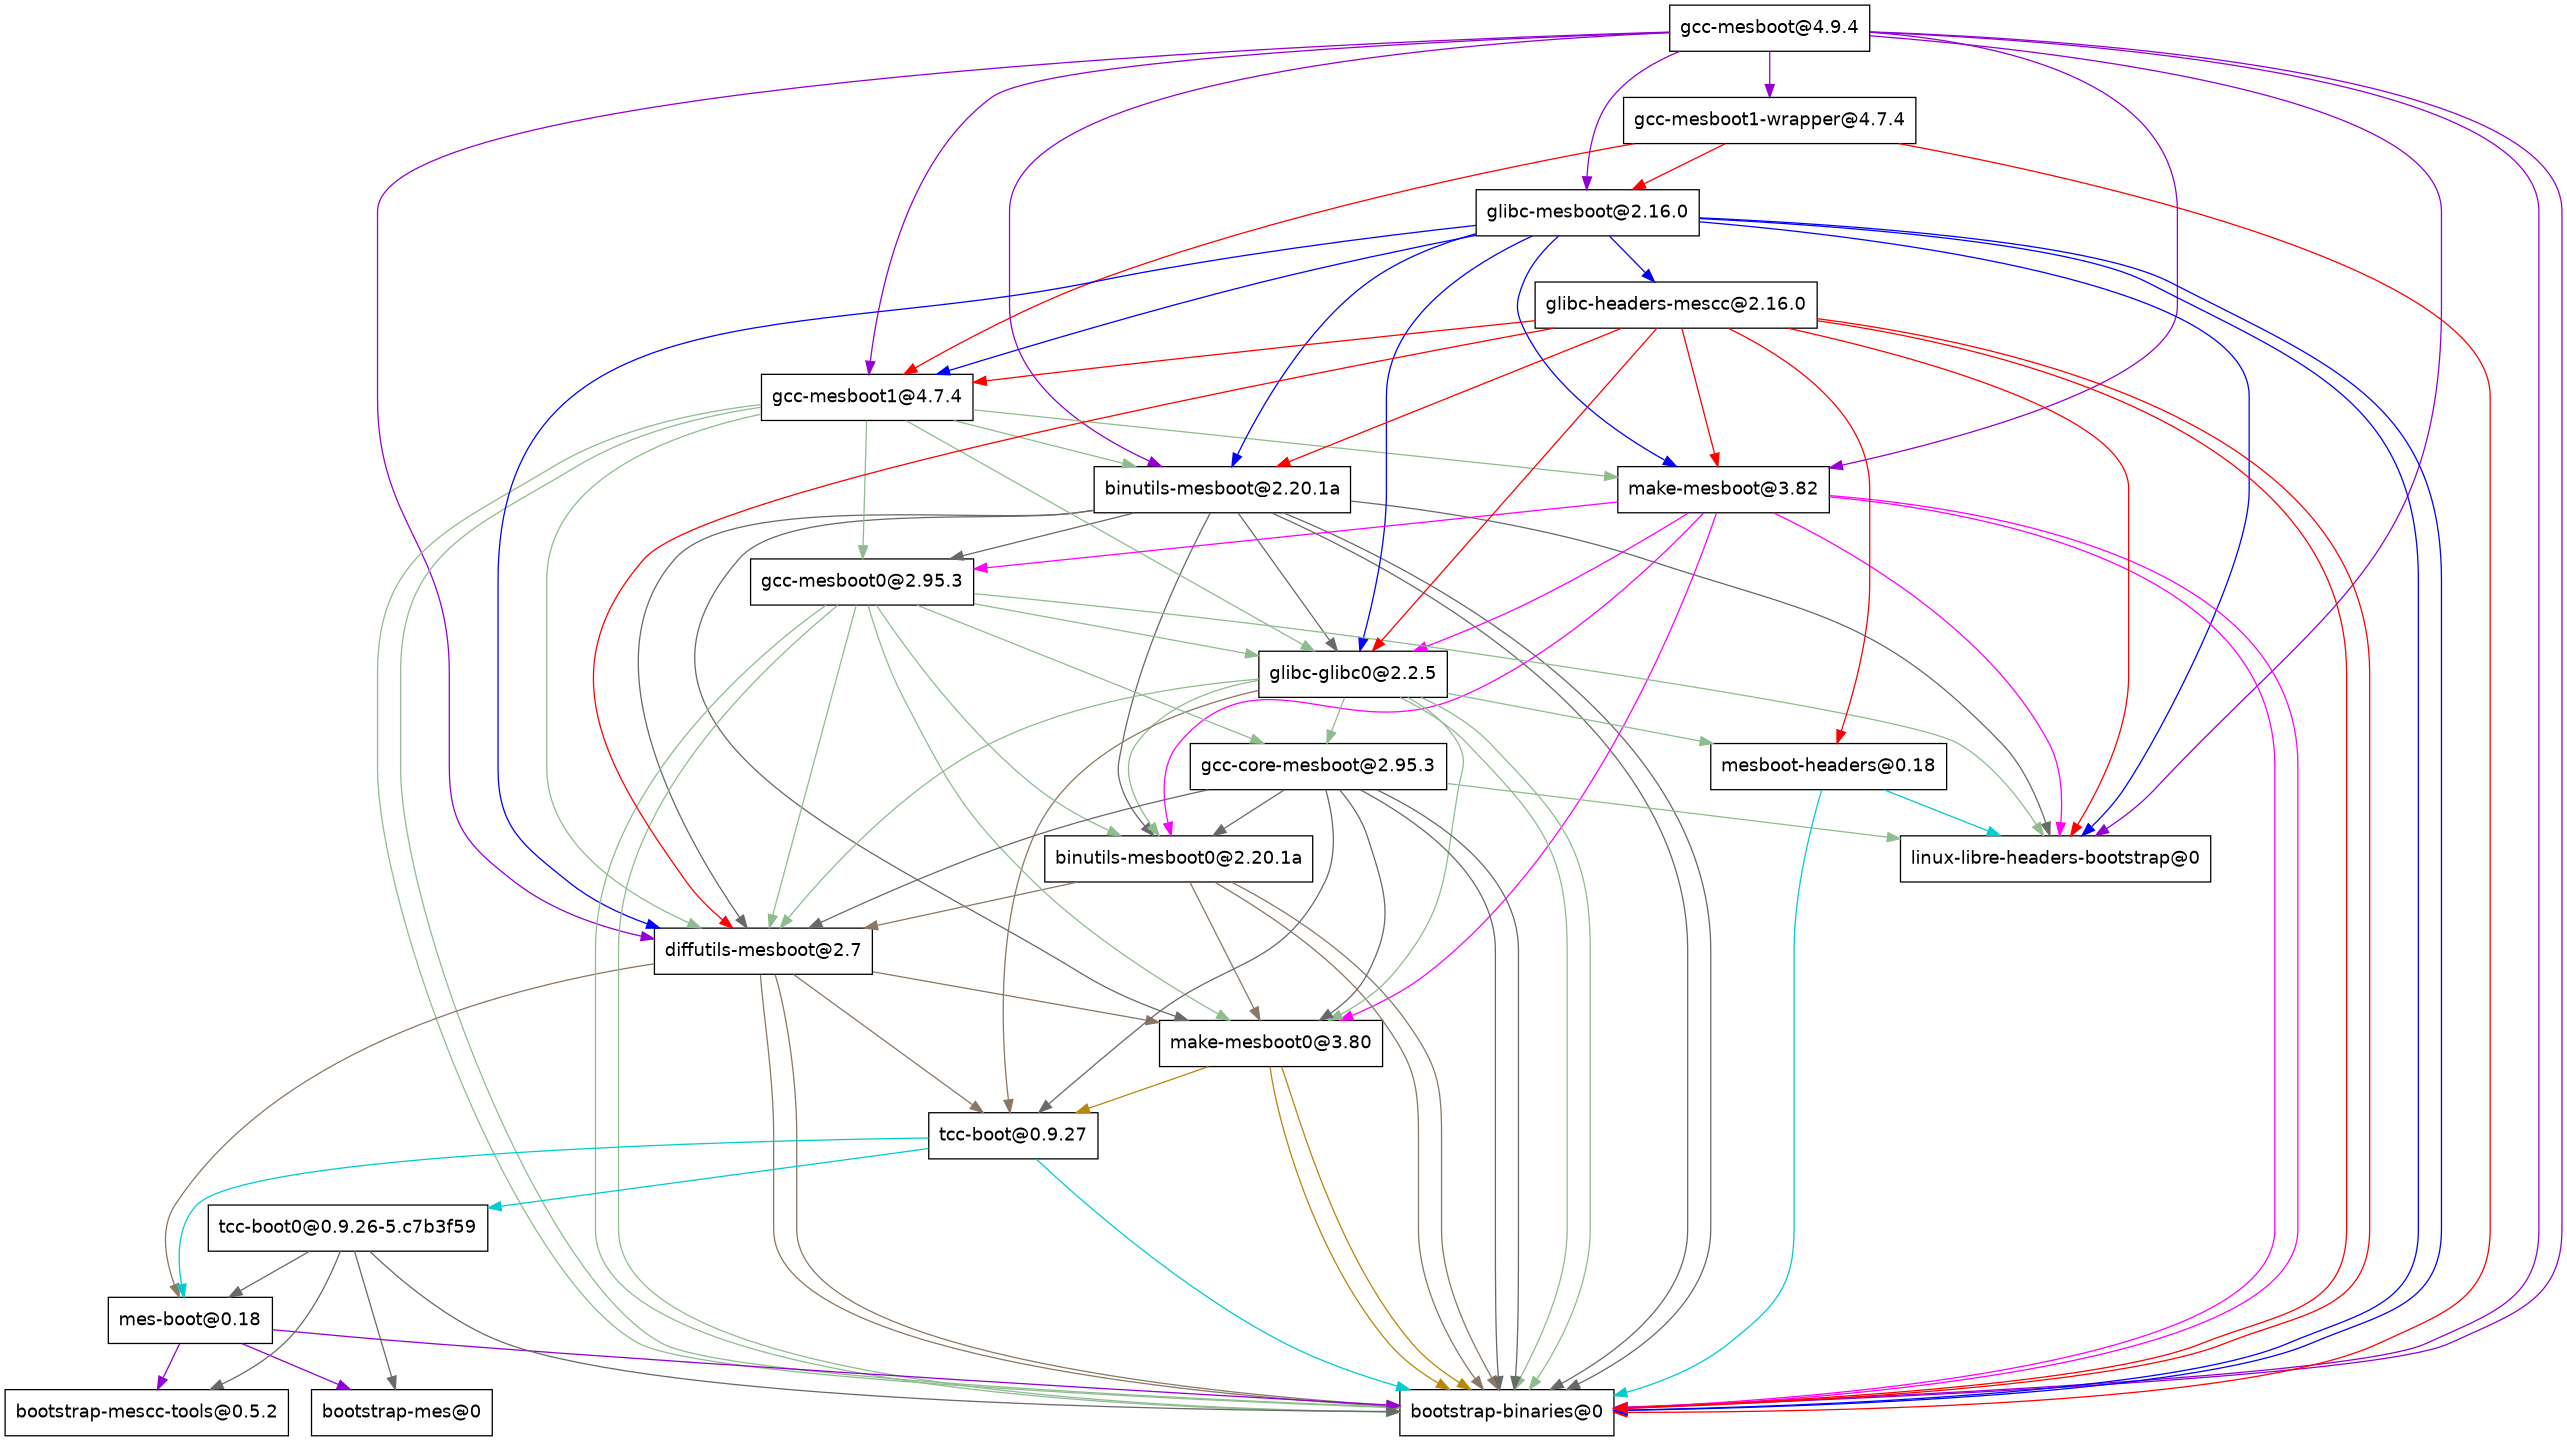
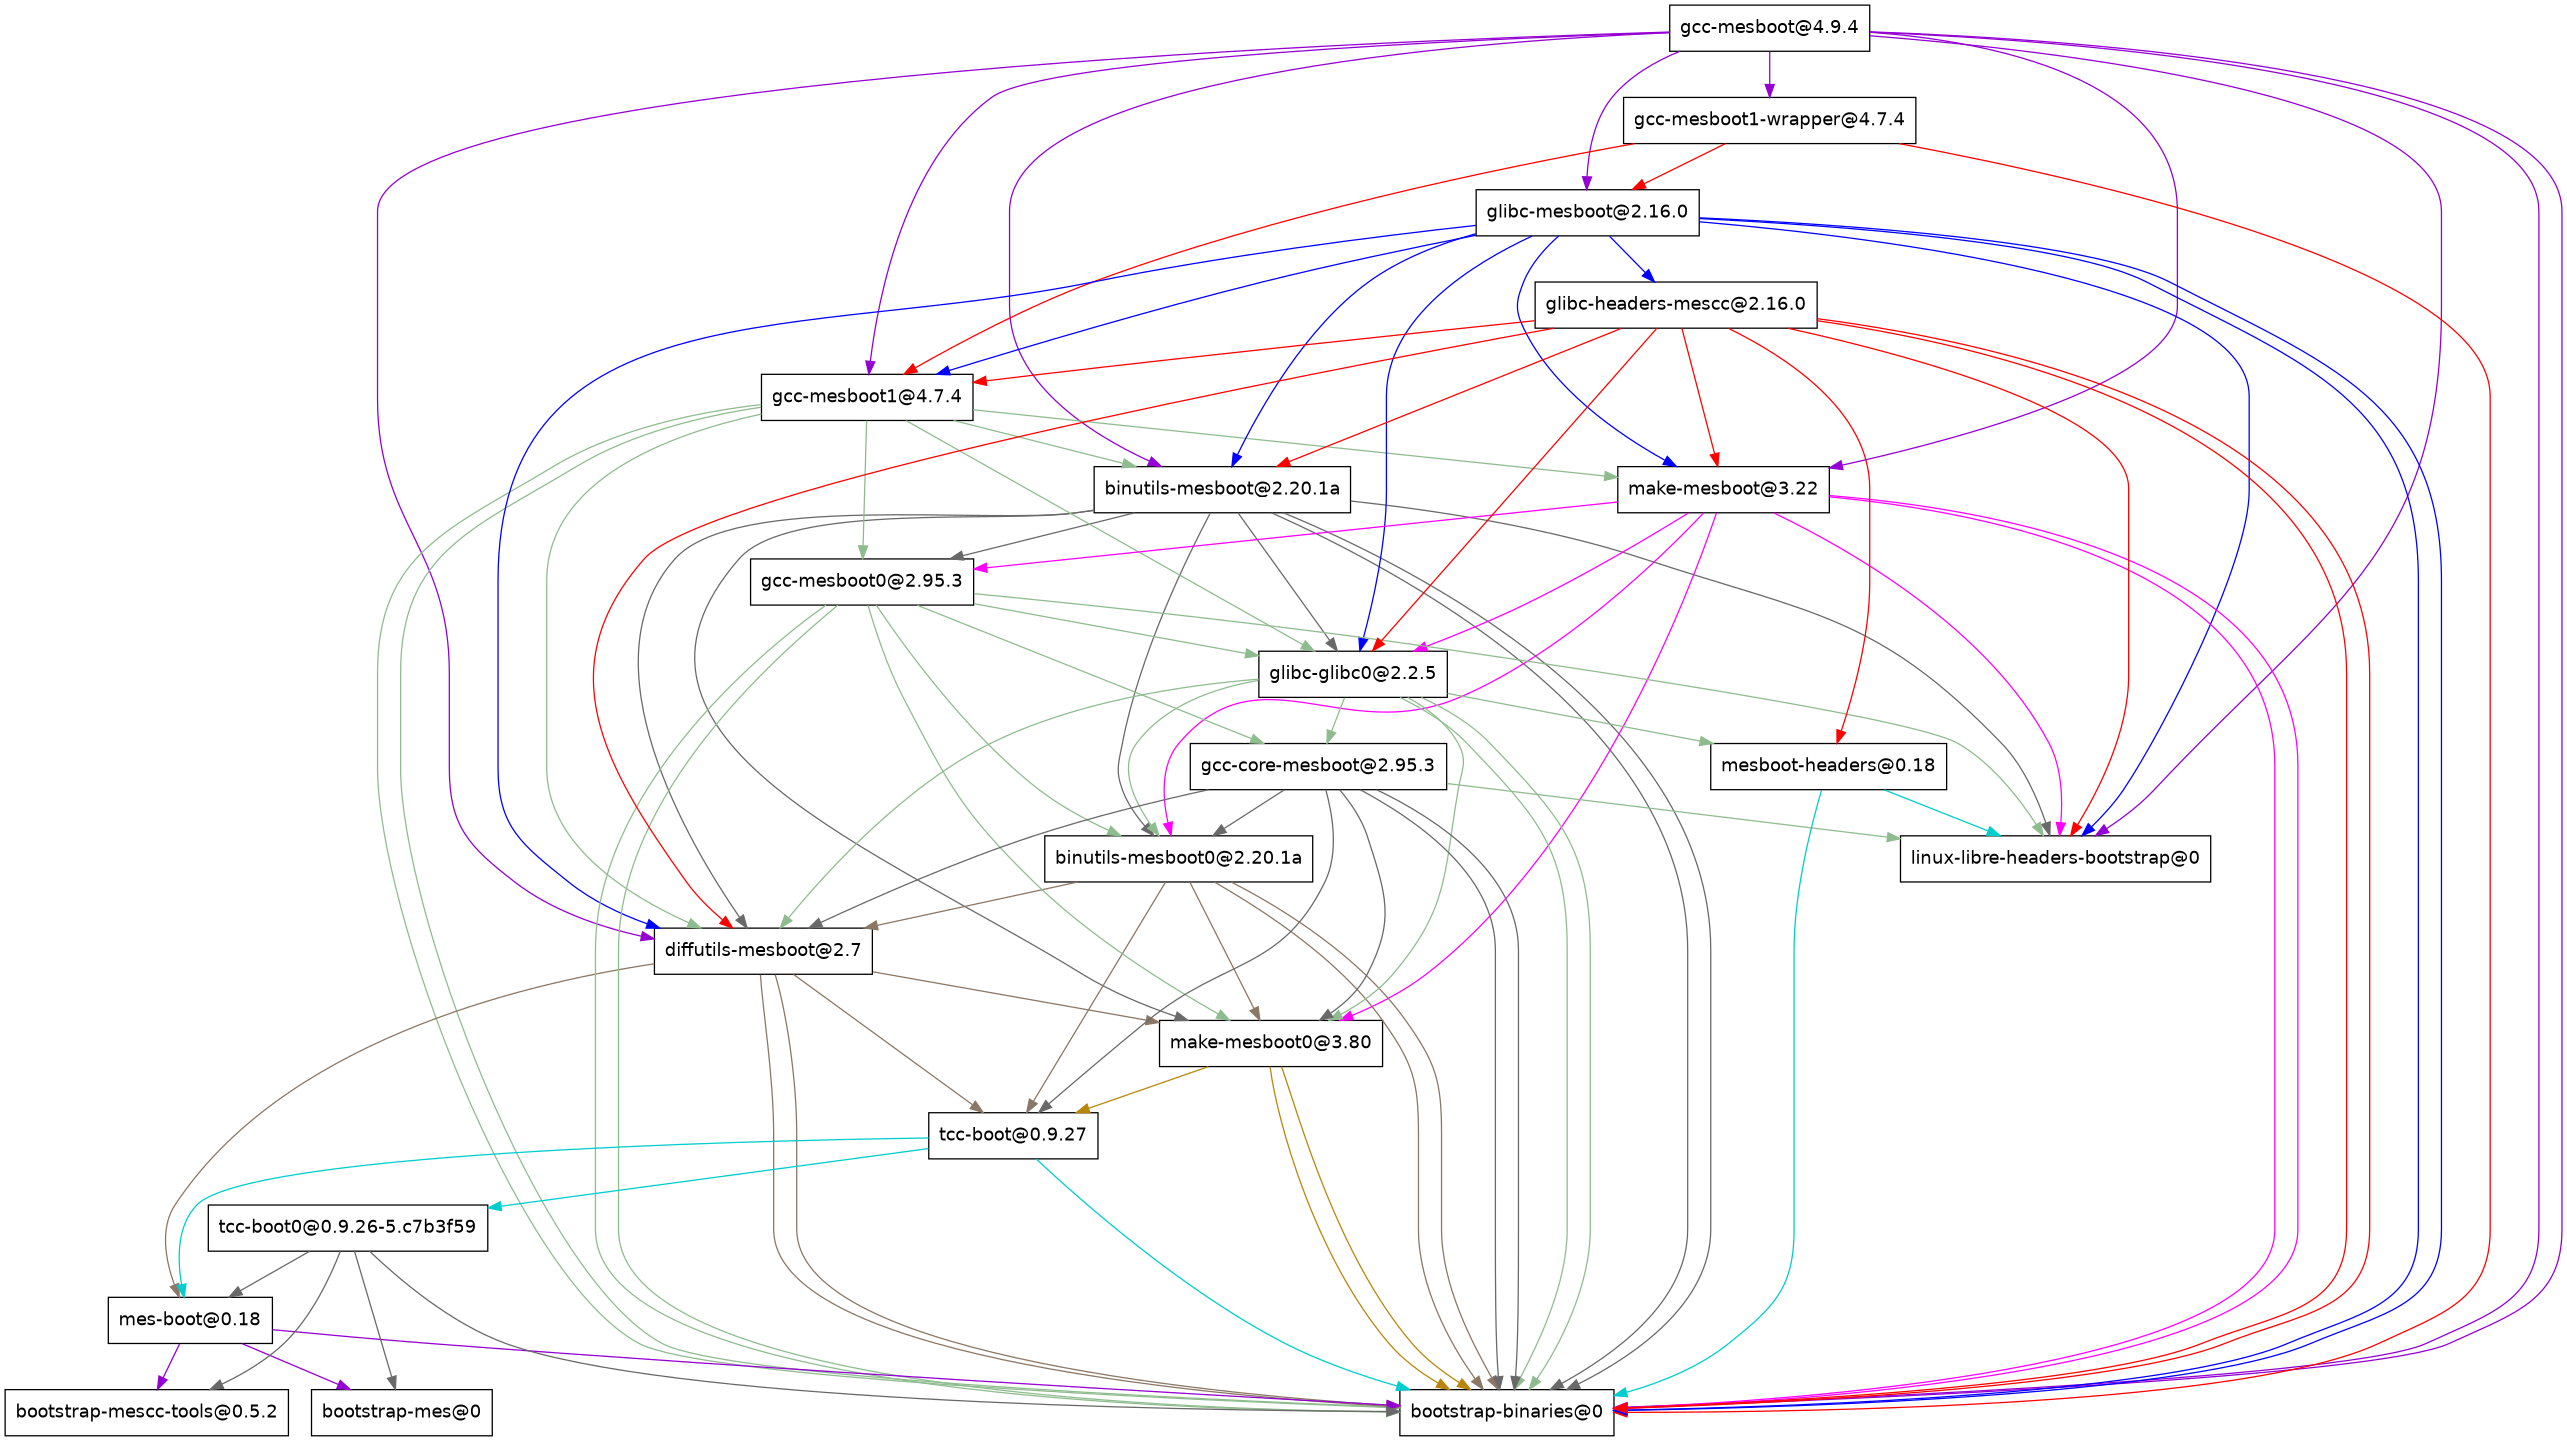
(1724, 490) -> (1724, 490)
(815, 760) -> none
(1043, 820) -> (1096, 997)
